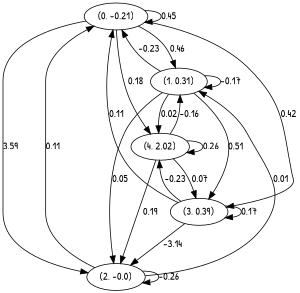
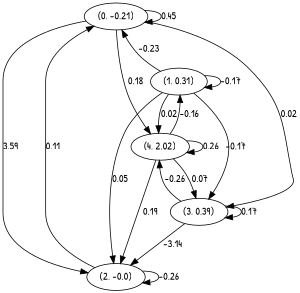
(159, 40) -> none
(289, 114) -> (289, 114)
(113, 134) -> none
(236, 147) -> (236, 147)
(175, 179) -> (175, 179)
(271, 214) -> none
